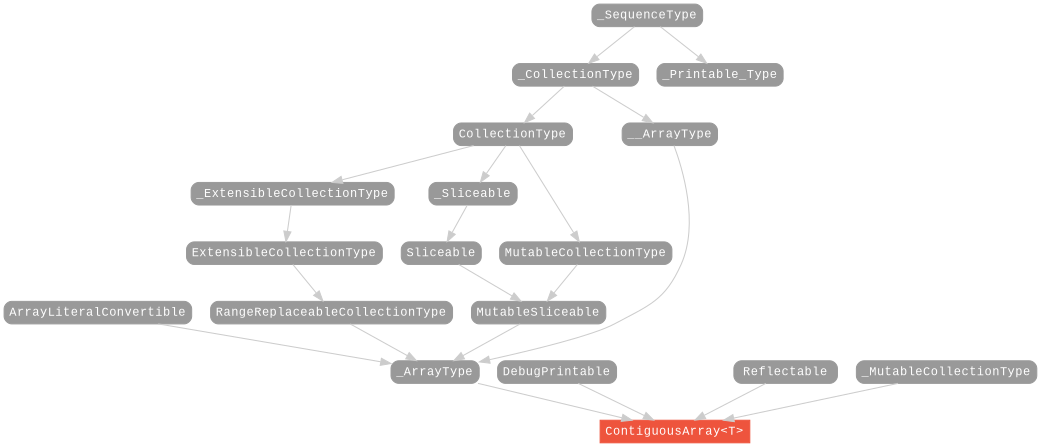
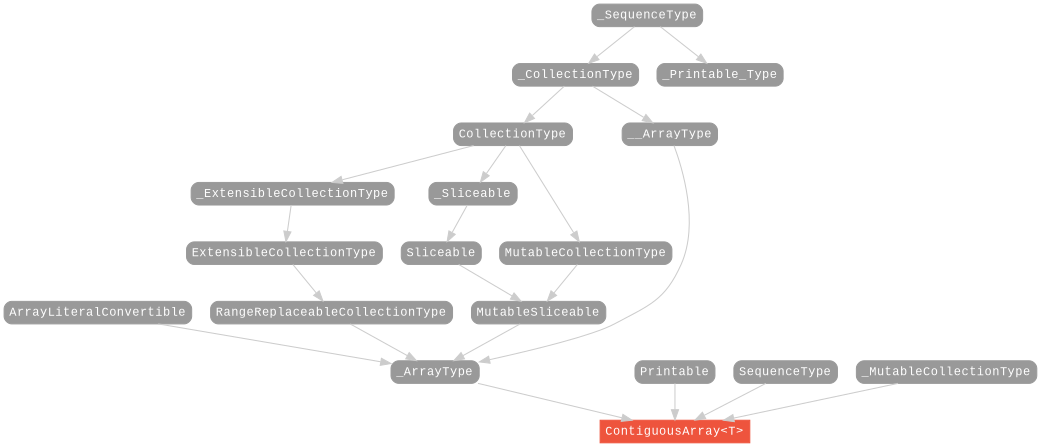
(557, 372) -> none
none -> (675, 372)
(786, 372) -> (786, 372)
